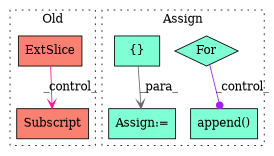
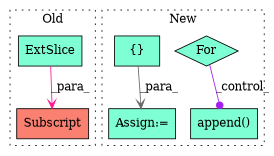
(183, 20) -> (183, 20)
(50, 51) -> (50, 51)
(70, 87) -> (70, 87)
